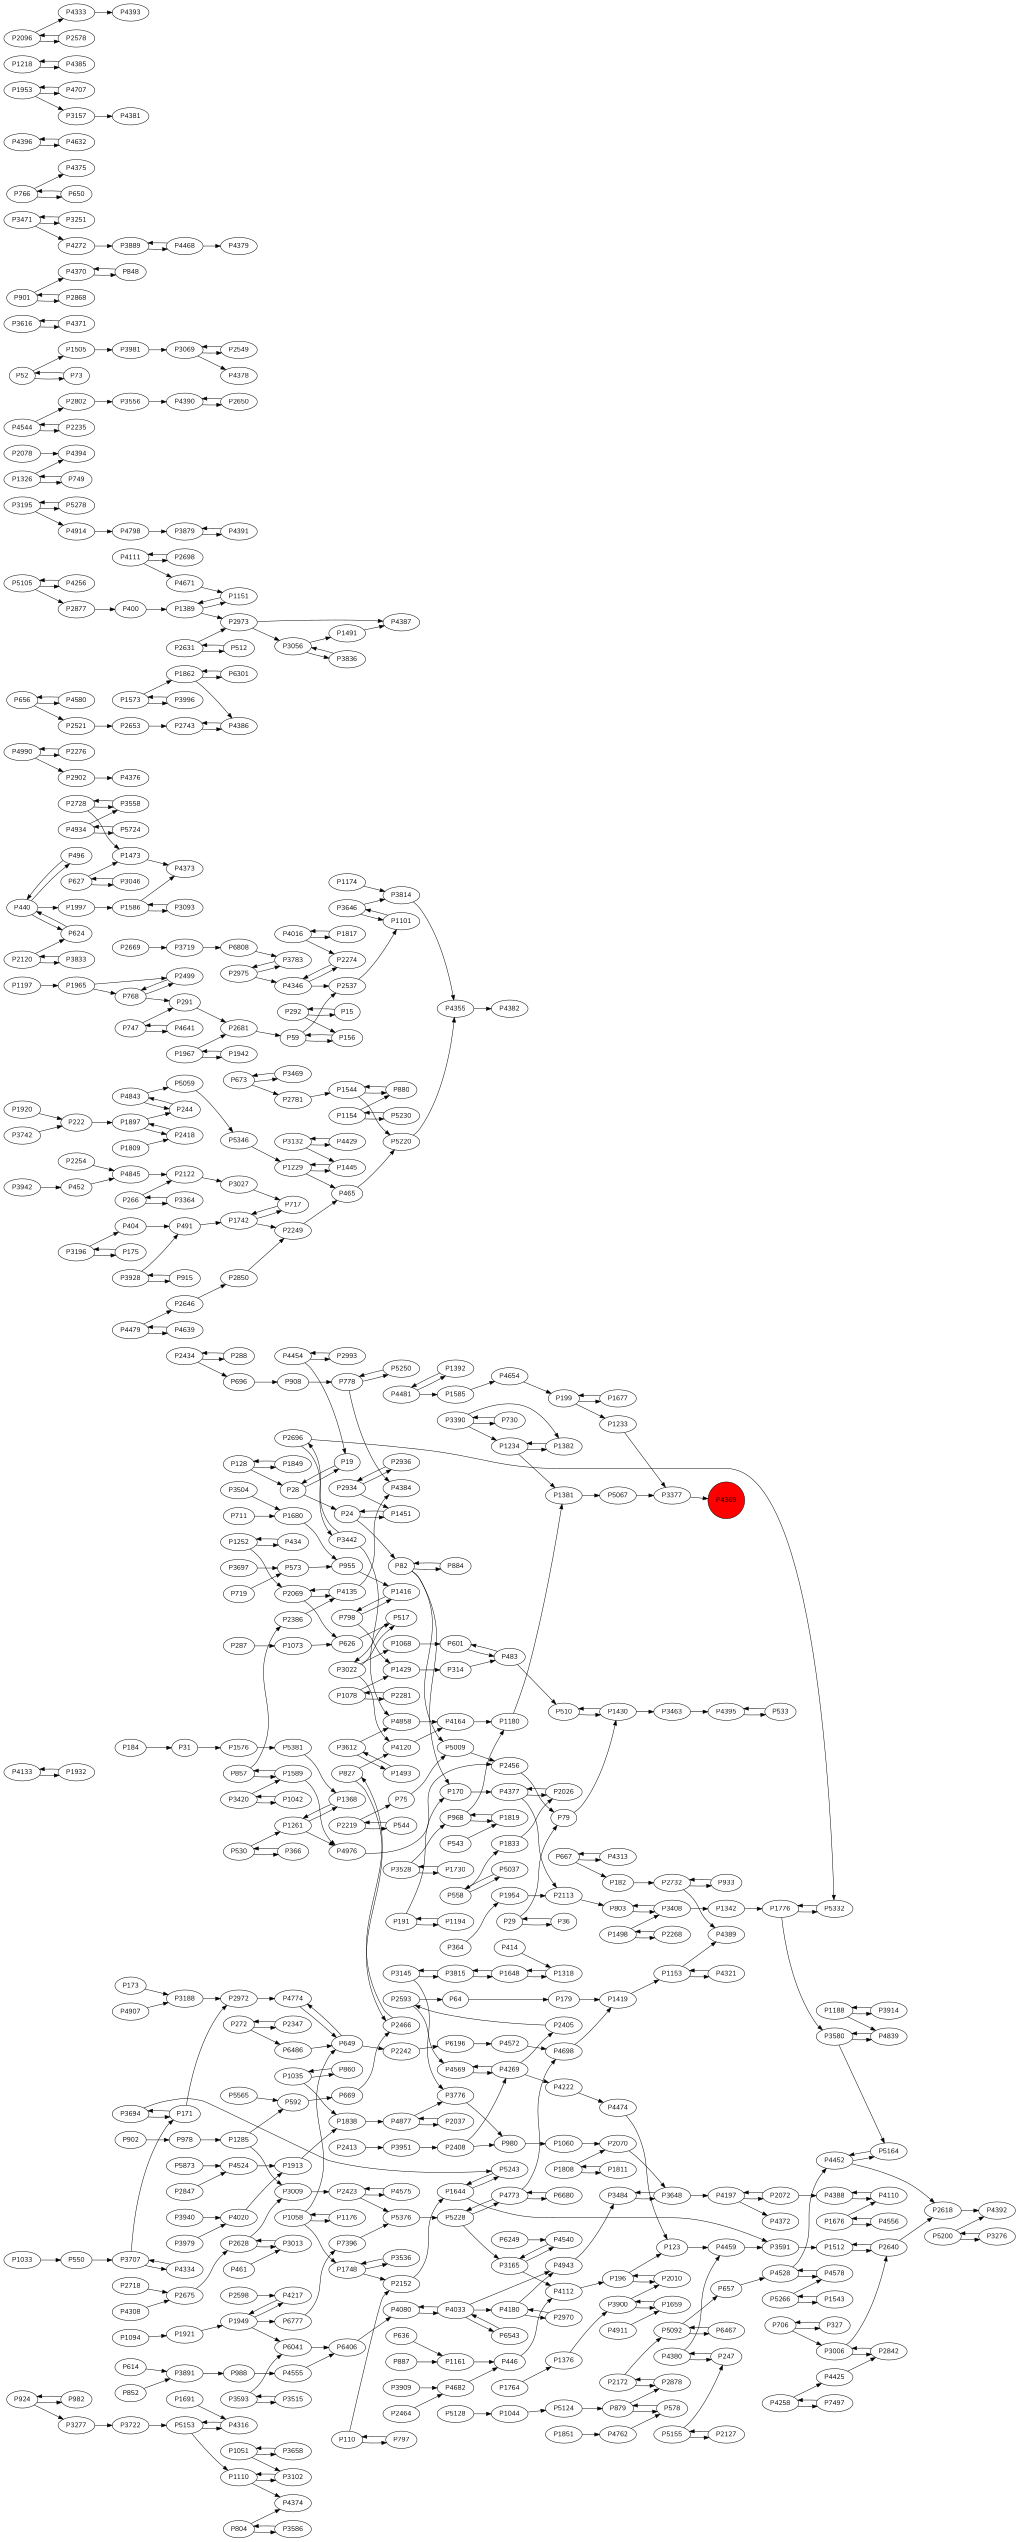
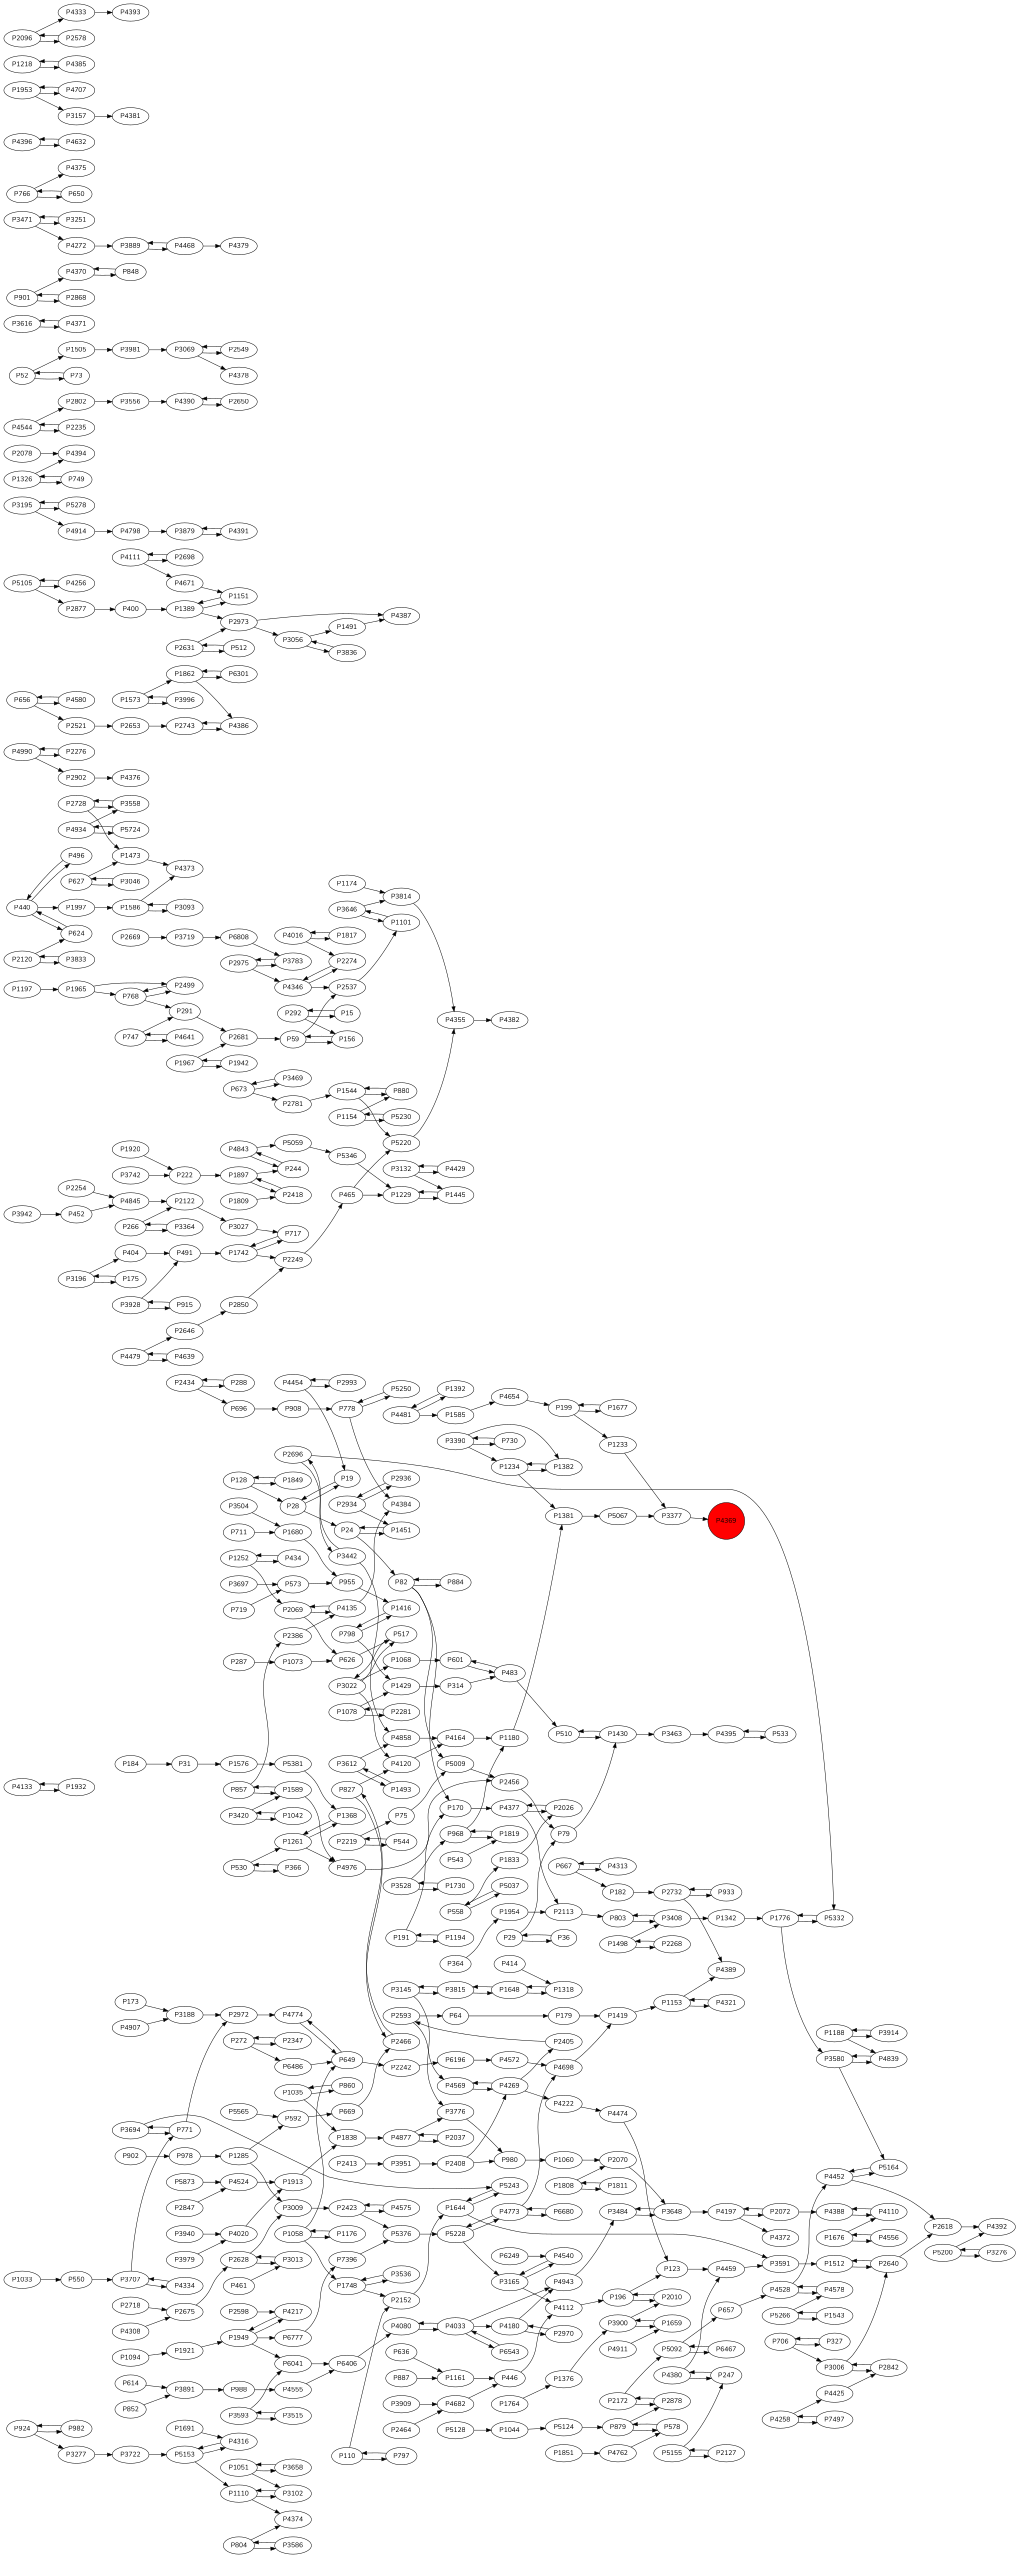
(318, 1180) -> (370, 1195)
(185, 2114) -> (185, 2130)
